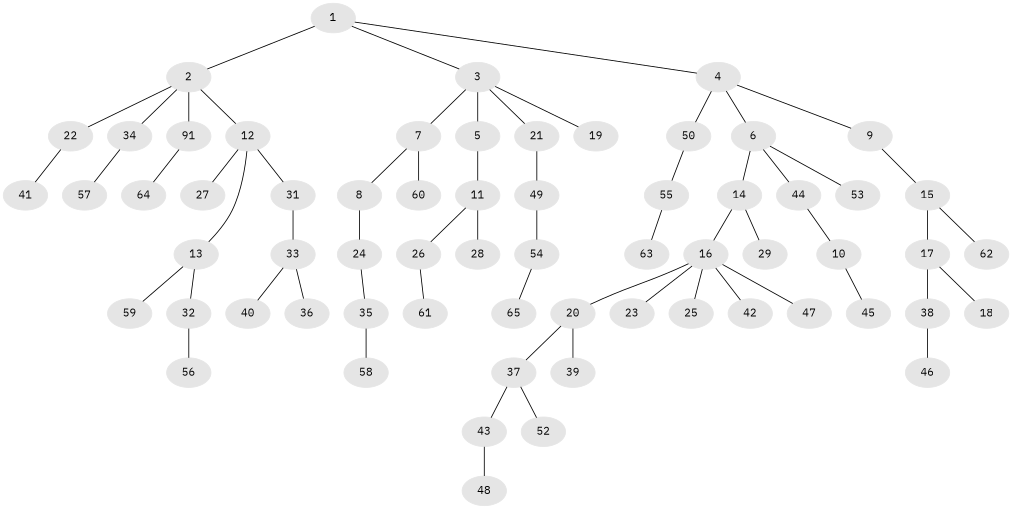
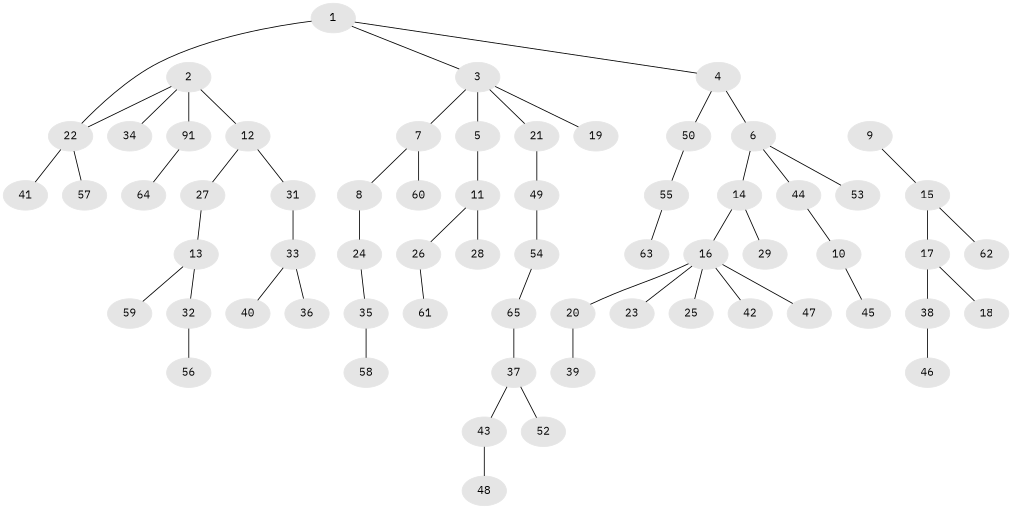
(261, 48) -> (187, 51)
(794, 107) -> none
(107, 166) -> (78, 166)
(236, 200) -> (199, 225)
(543, 343) -> (514, 343)
